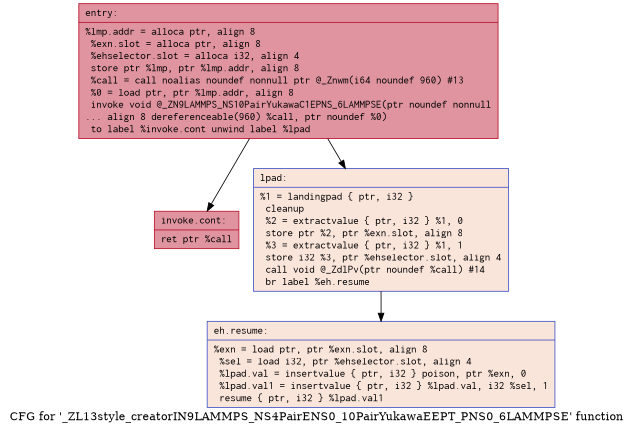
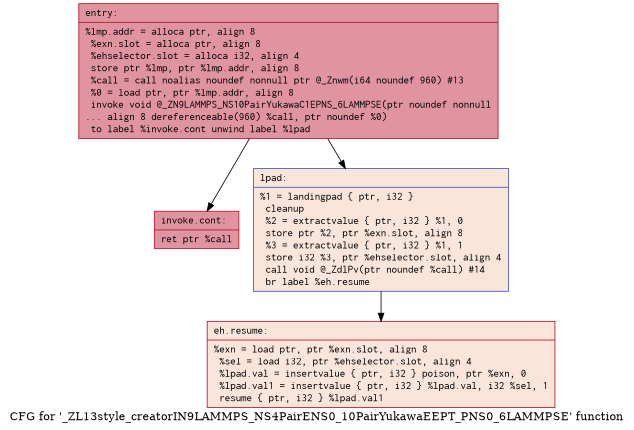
(381, 364) -> (381, 364)
